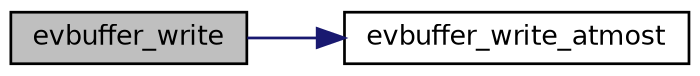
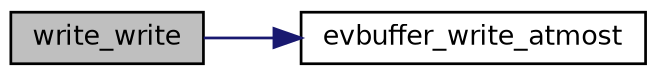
(129, 38) -> (107, 38)
